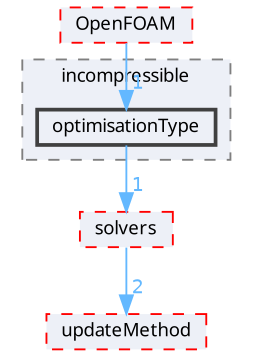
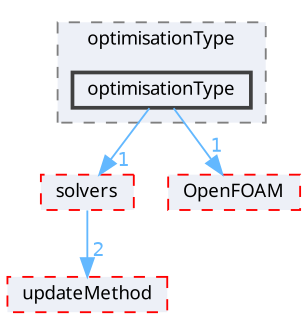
(126, 72) -> (193, 135)
(126, 77) -> (162, 40)
